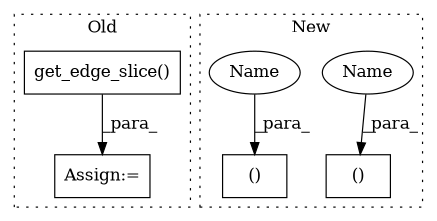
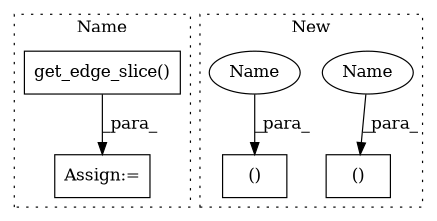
(102, 28) -> (102, 28)
